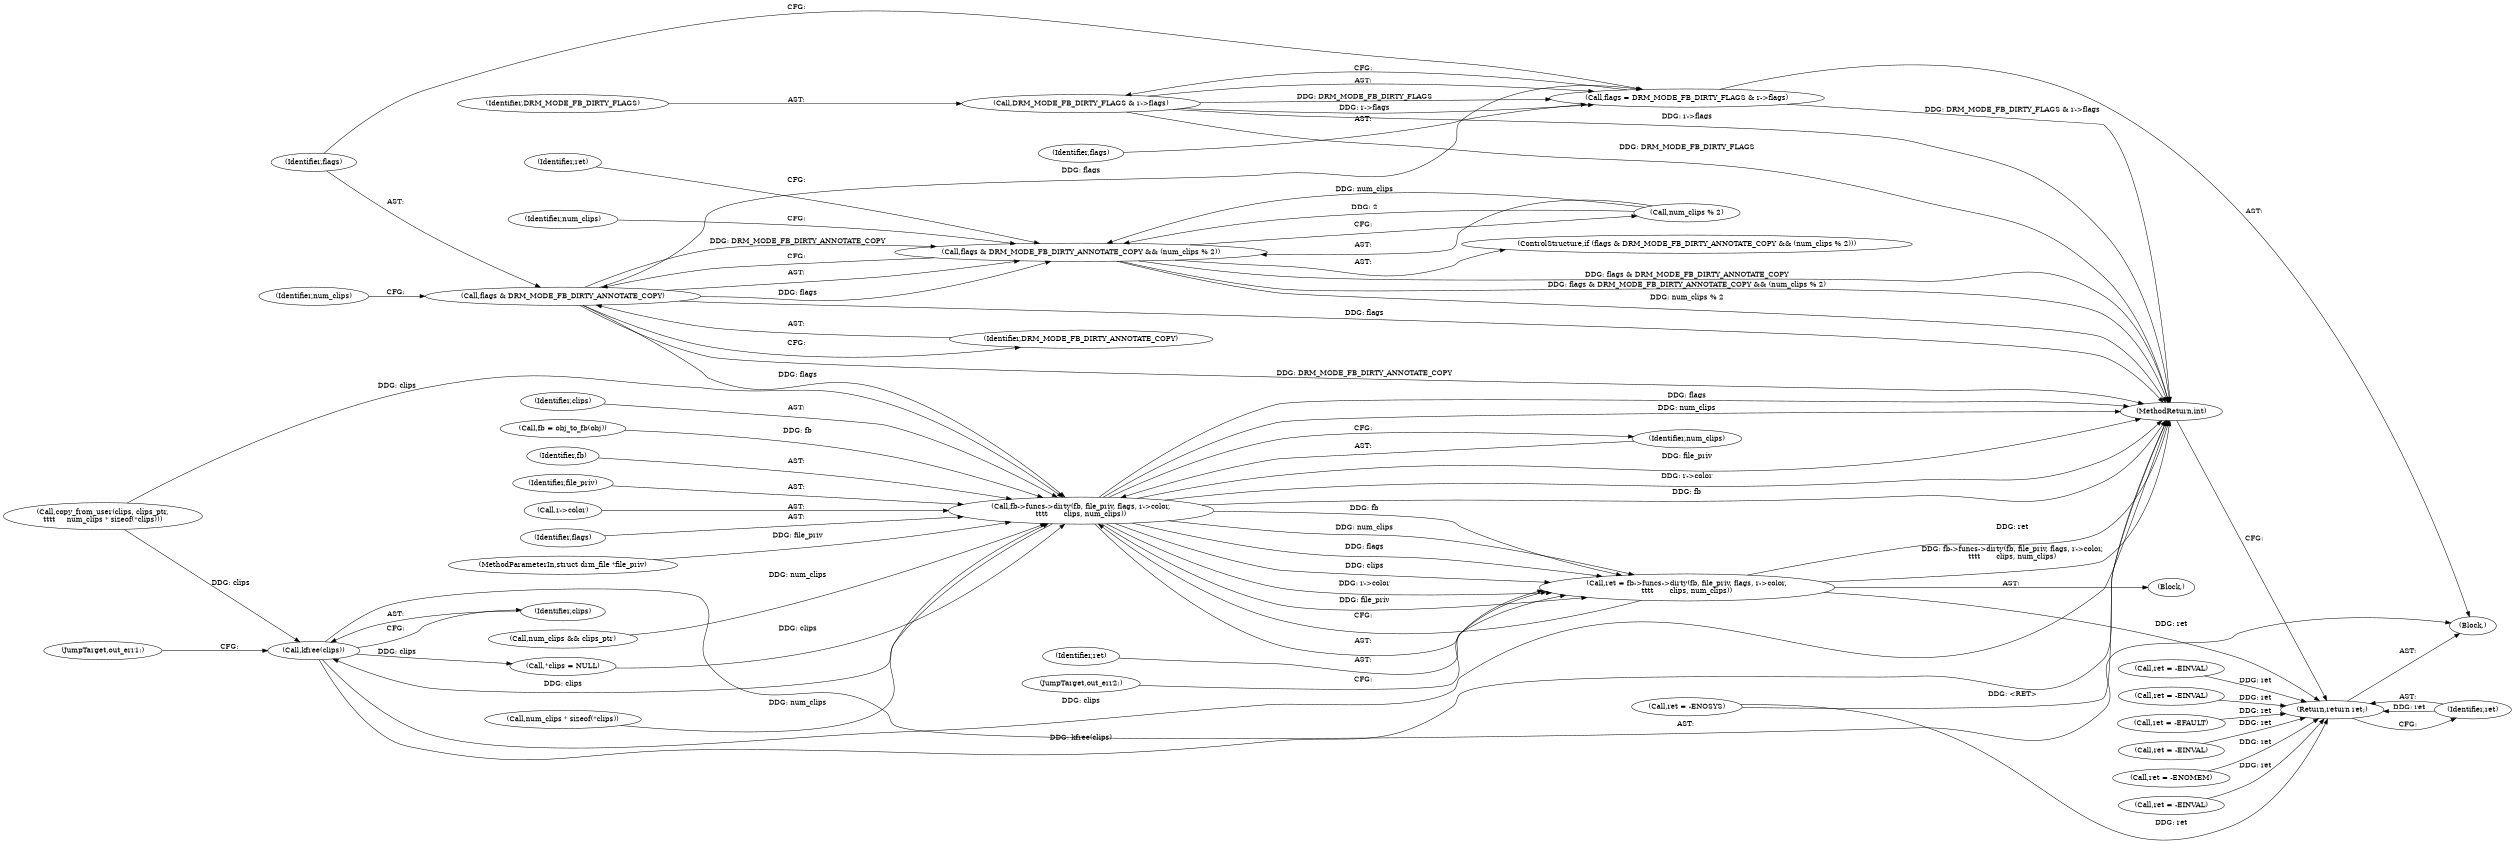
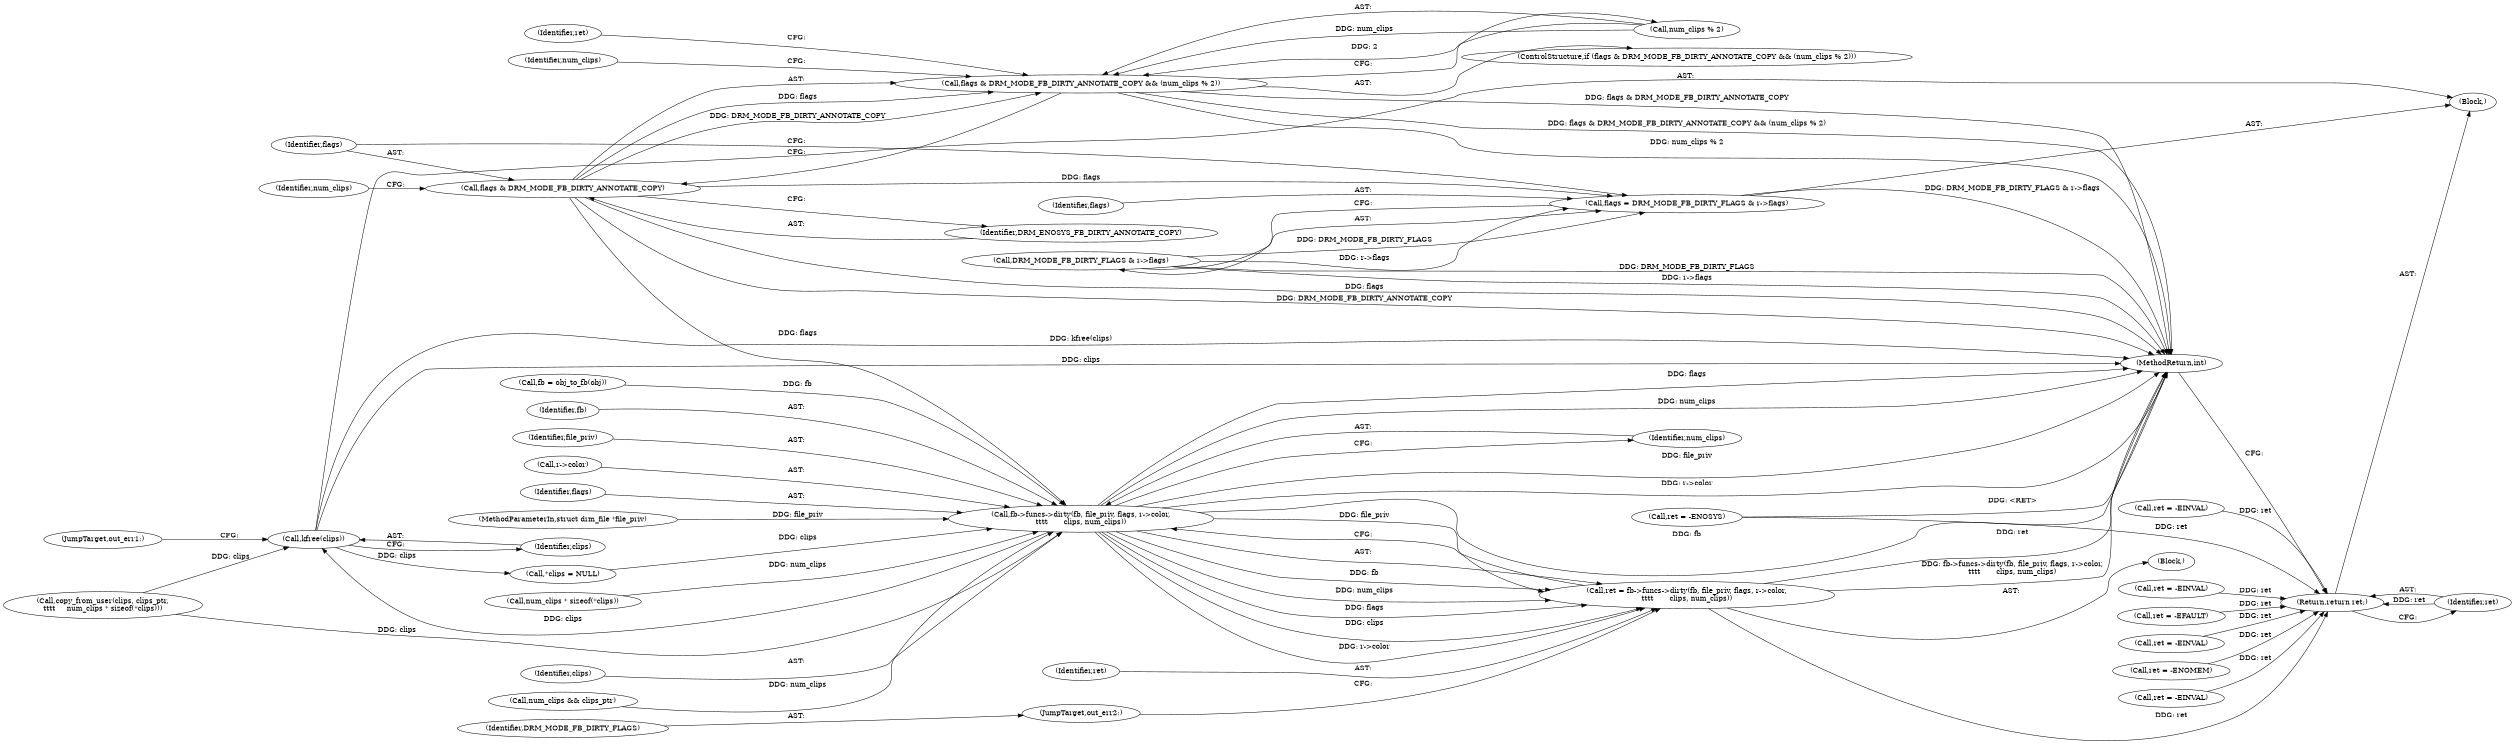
(813, 104) -> (841, 721)
(1081, 339) -> (1081, 233)
